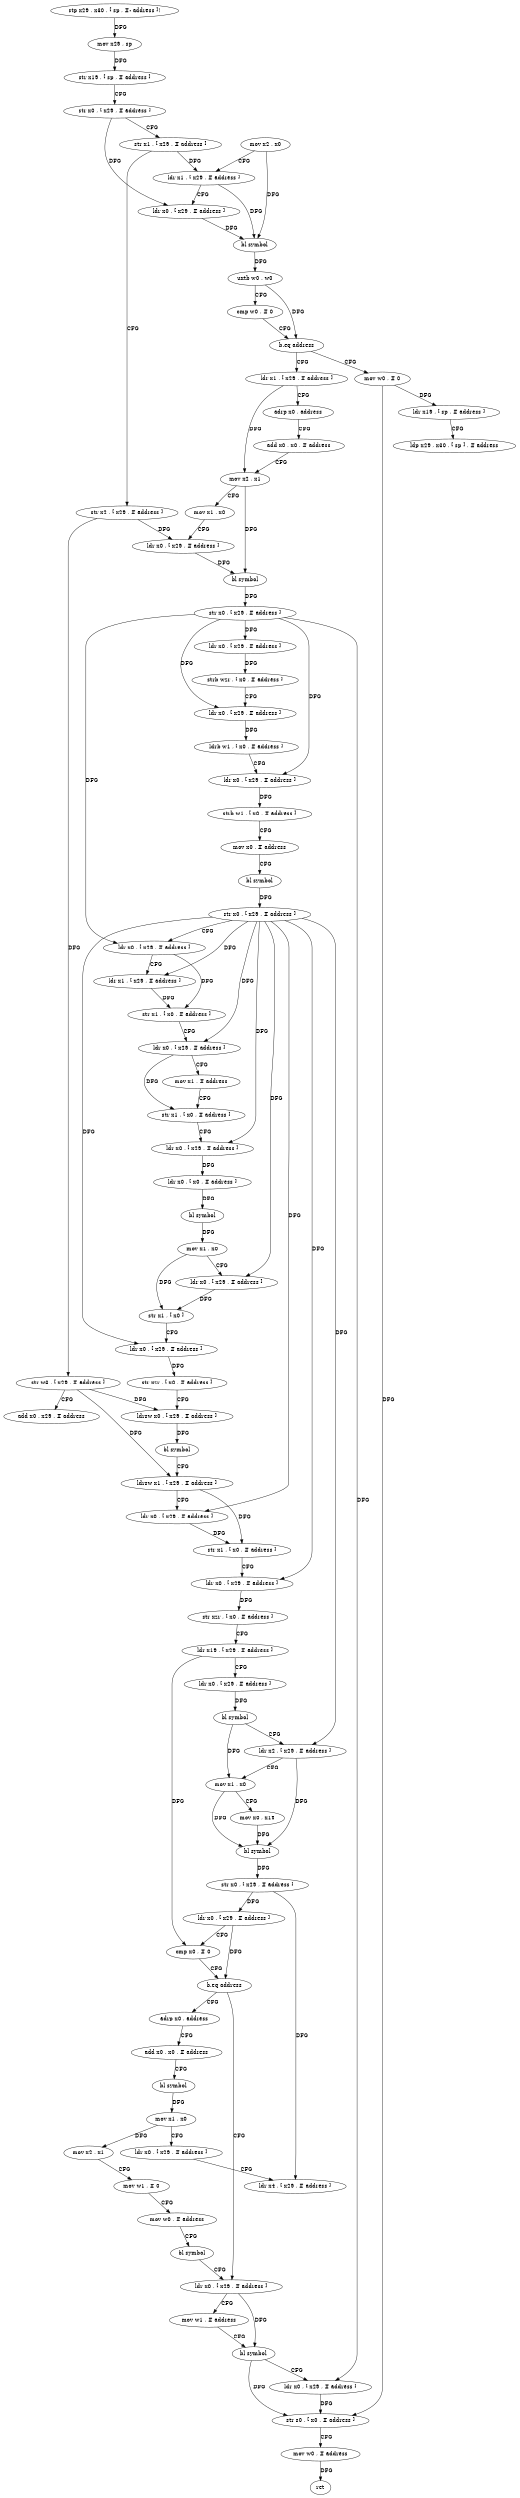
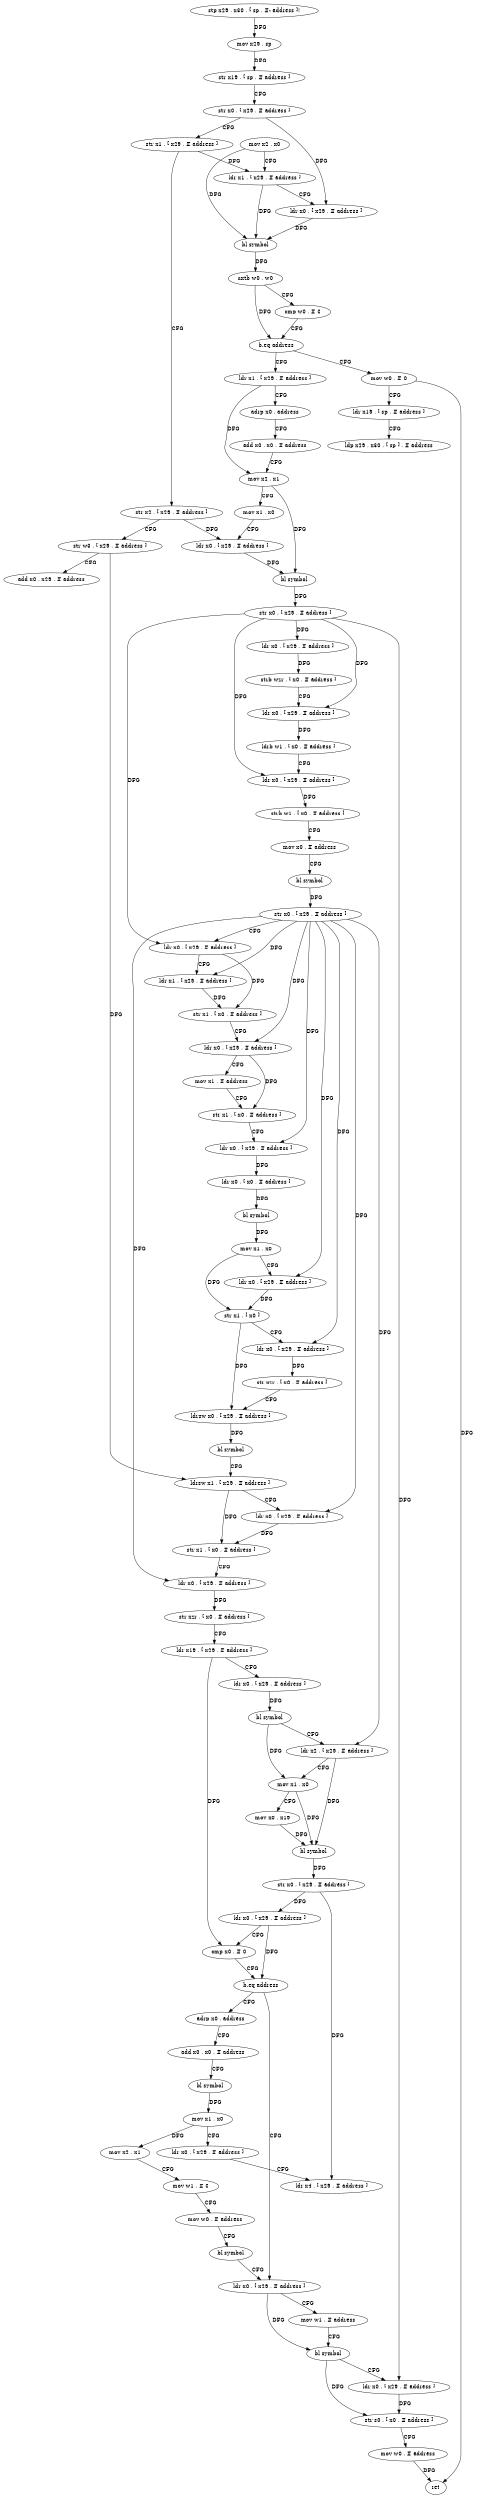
(426, 396) -> (395, 396)
(74, 948) -> (151, 530)
(122, 1399) -> (236, 1364)
(382, 1407) -> (461, 1419)
